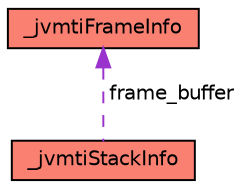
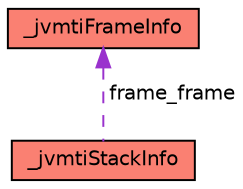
(169, 94) -> (169, 94)
